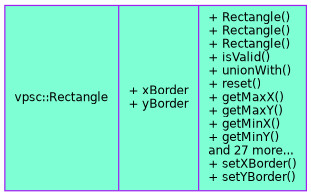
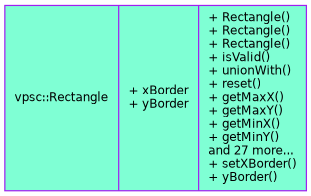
(253, 177) -> (243, 177)
